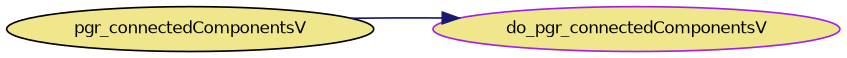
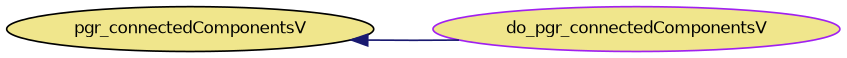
(397, 18) -> (413, 40)
